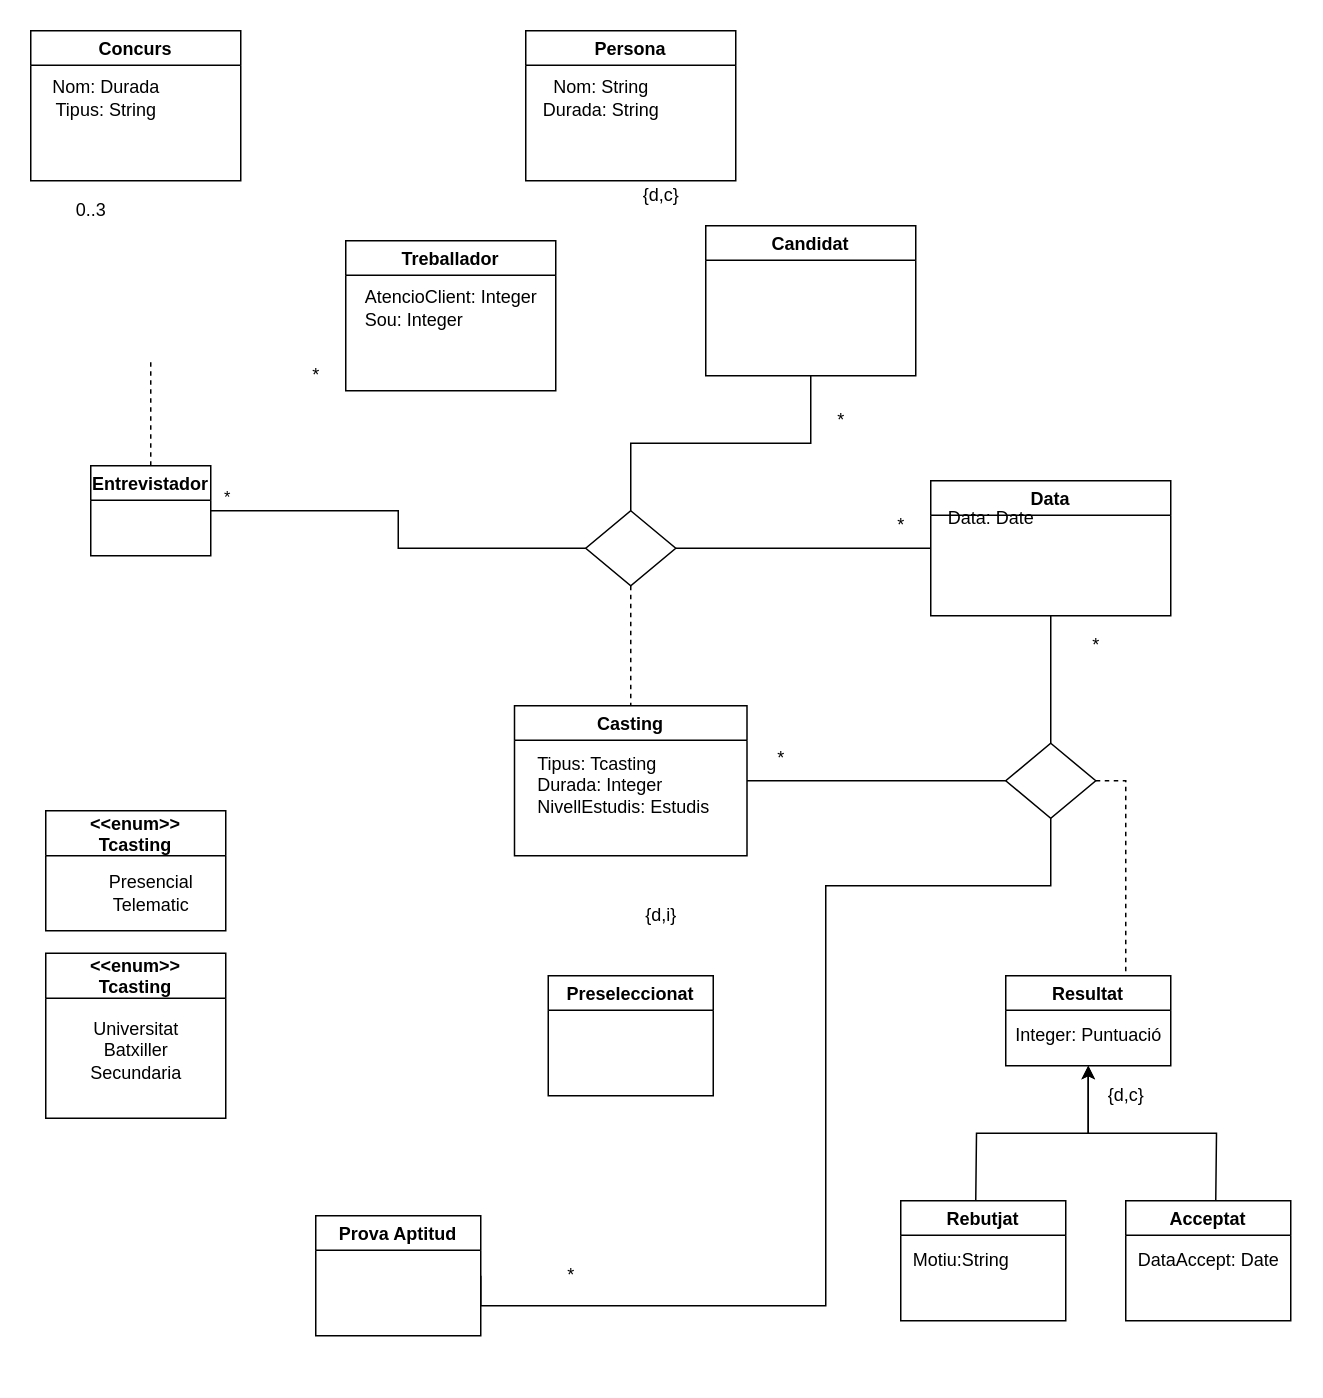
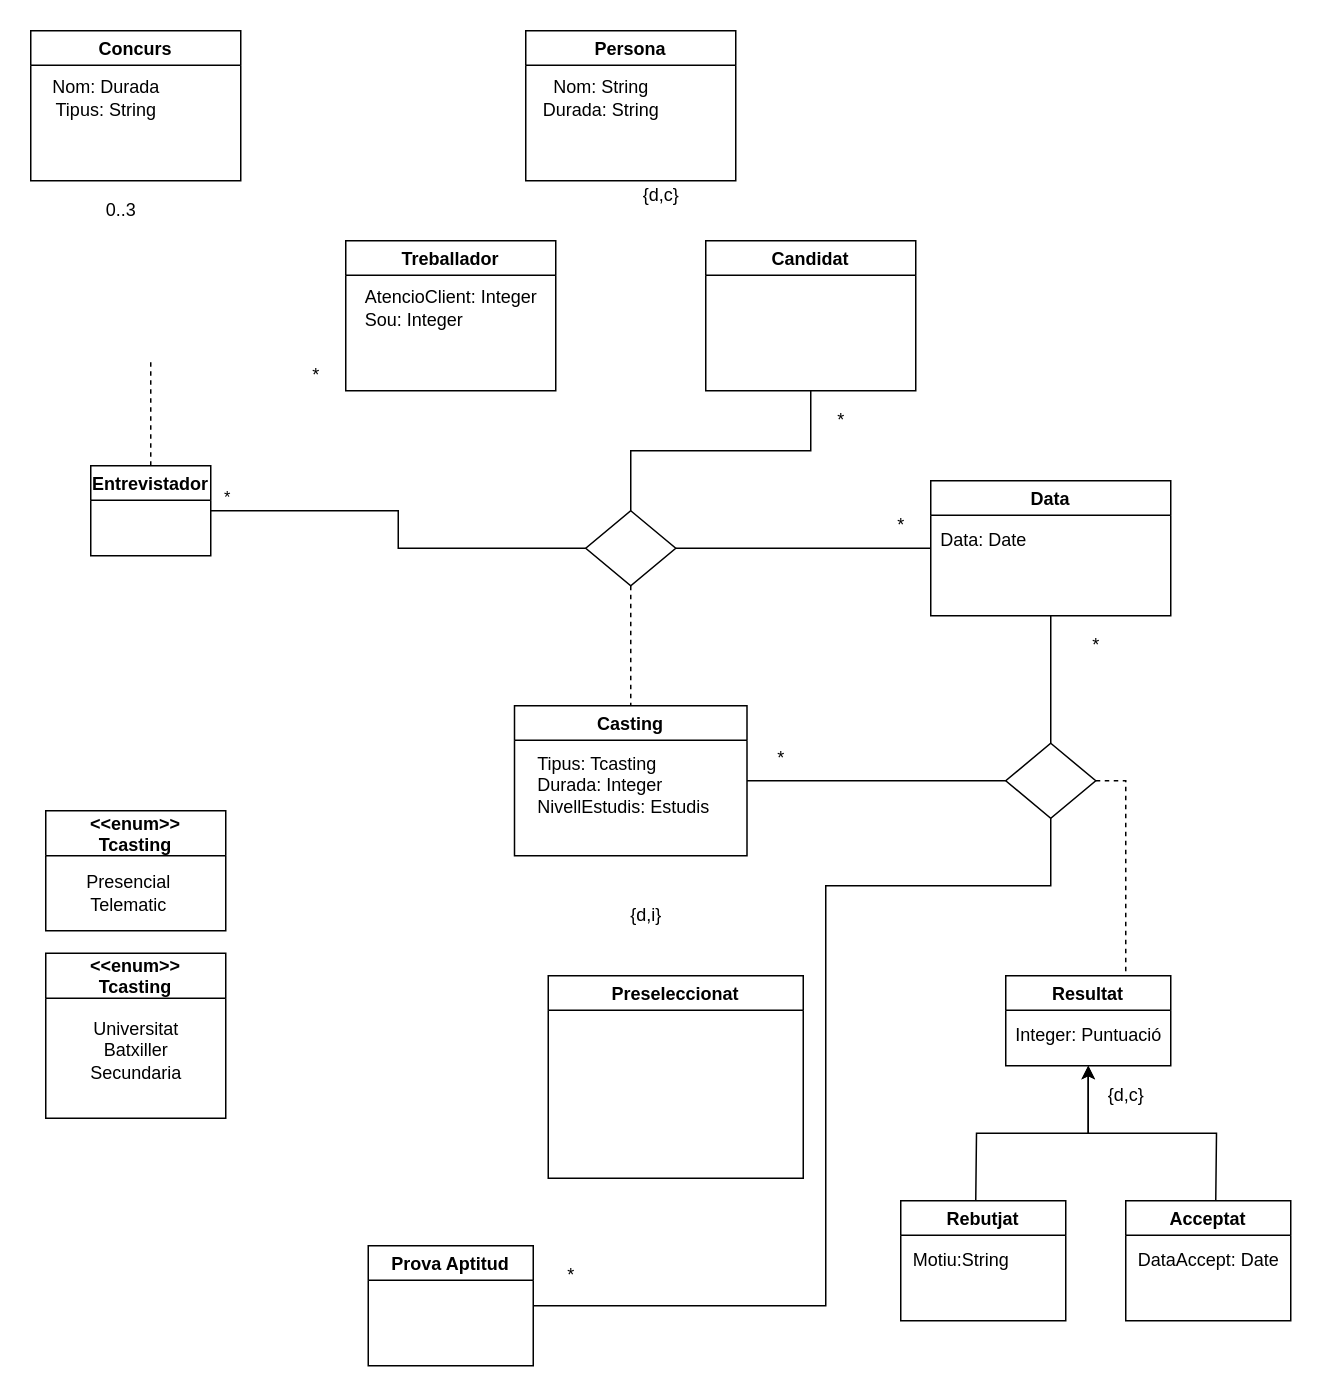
(91, 211) -> (121, 211)
(811, 301) -> (811, 316)
(991, 518) -> (983, 541)
(151, 893) -> (128, 893)
(661, 916) -> (646, 916)
(631, 1036) -> (676, 1077)
(398, 1276) -> (451, 1306)
